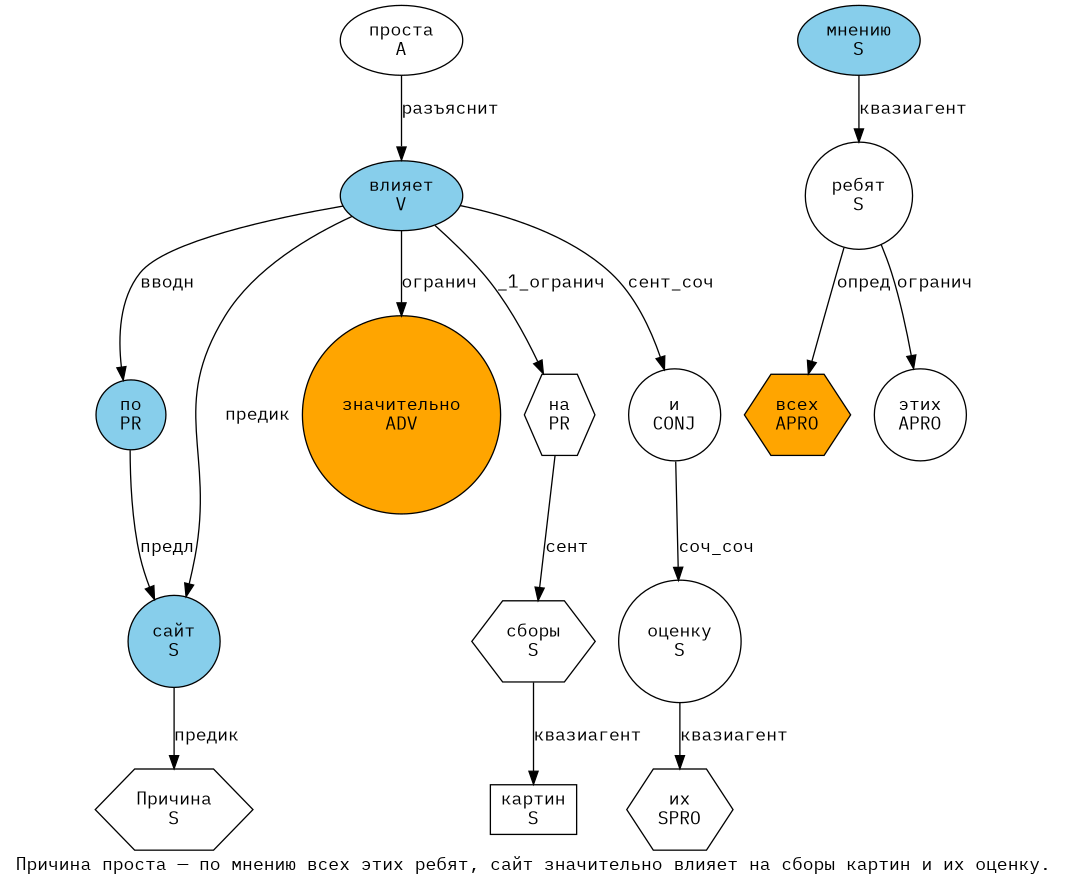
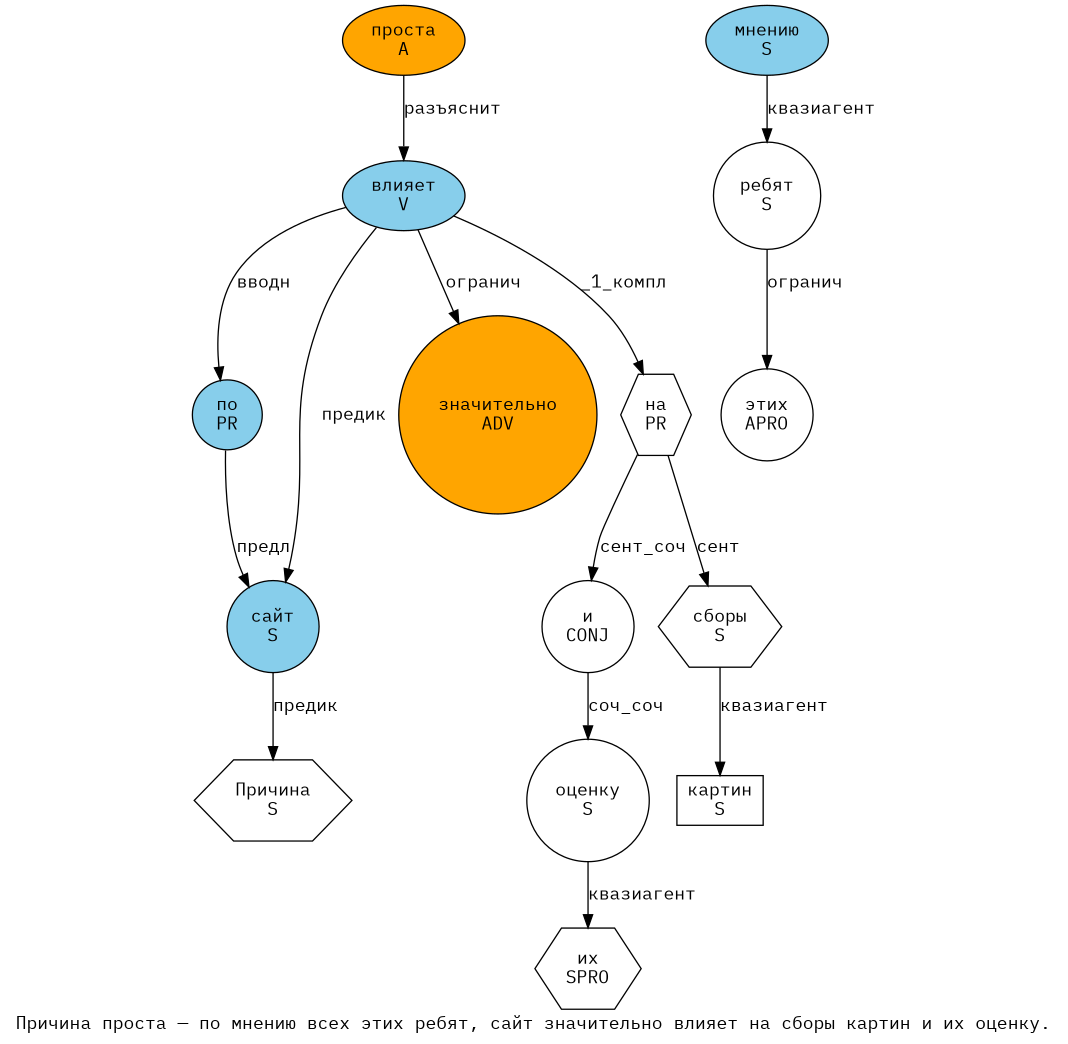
(402, 40) -> (404, 40)
(584, 252) -> (612, 510)
(551, 283) -> (624, 283)
(798, 415) -> none
